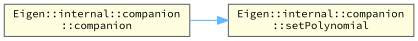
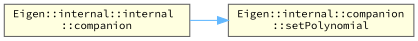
(97, 20) -> (97, 20)
